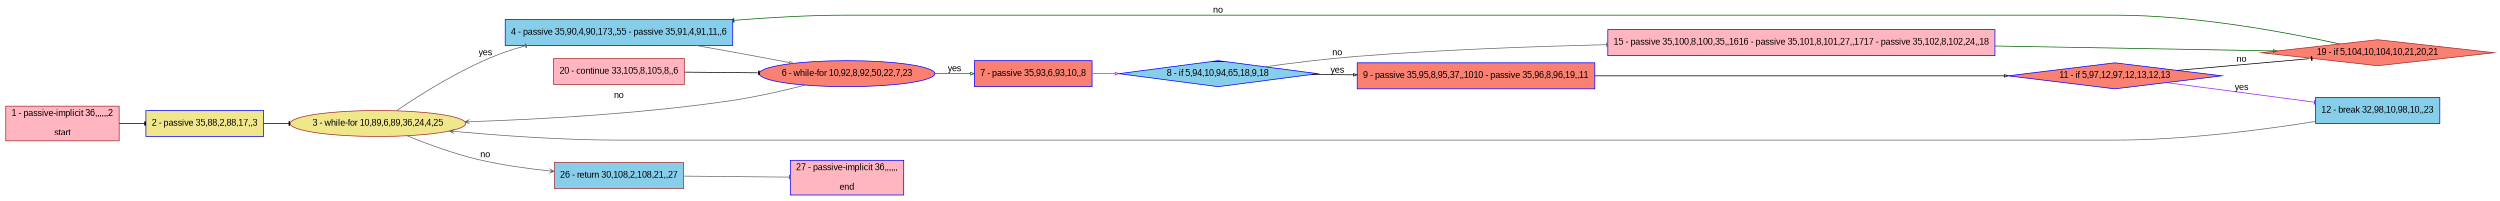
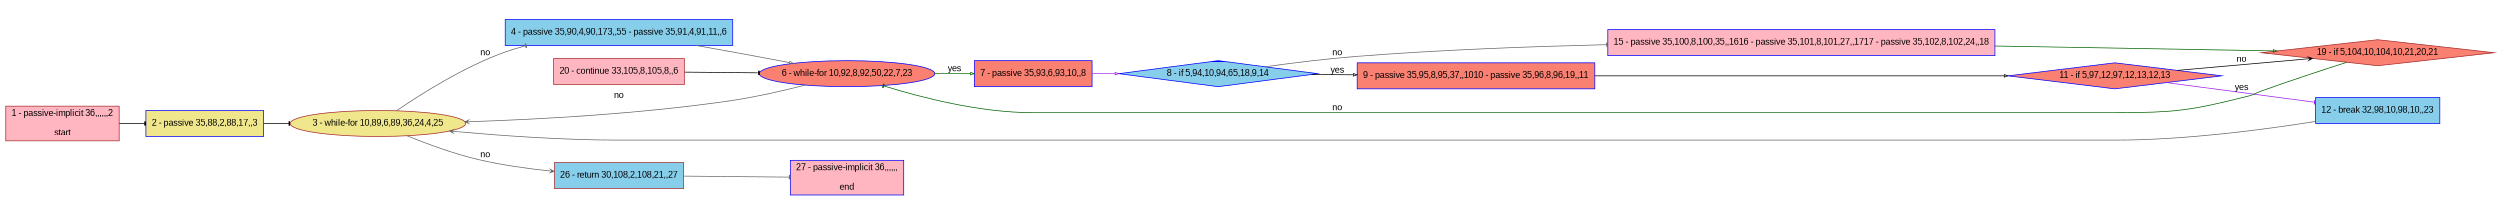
(1538, 15) -> (1618, 113)
(485, 53) -> (485, 53)
(2243, 65) -> (2243, 65)
(1218, 74) -> (1218, 74)
